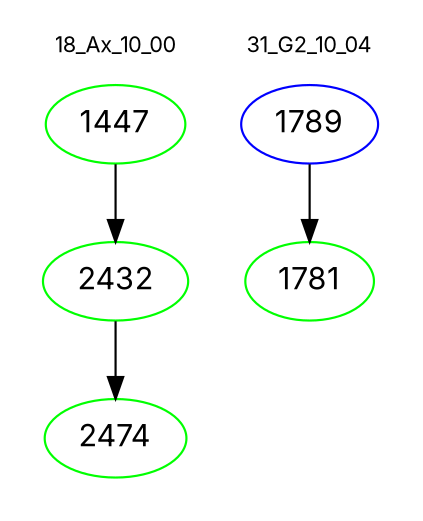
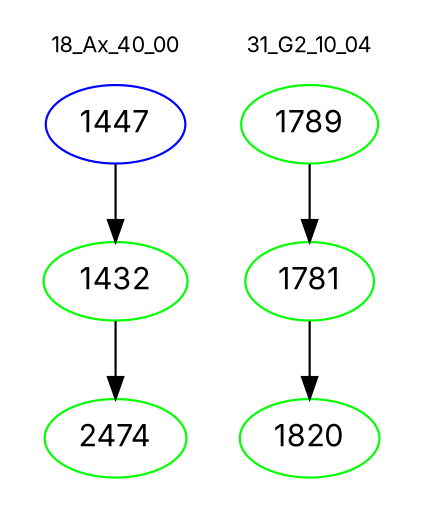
(116, 47) -> (116, 47)
(116, 124) -> (116, 124)
(310, 124) -> (310, 124)
(116, 281) -> (116, 281)
none -> (310, 438)
